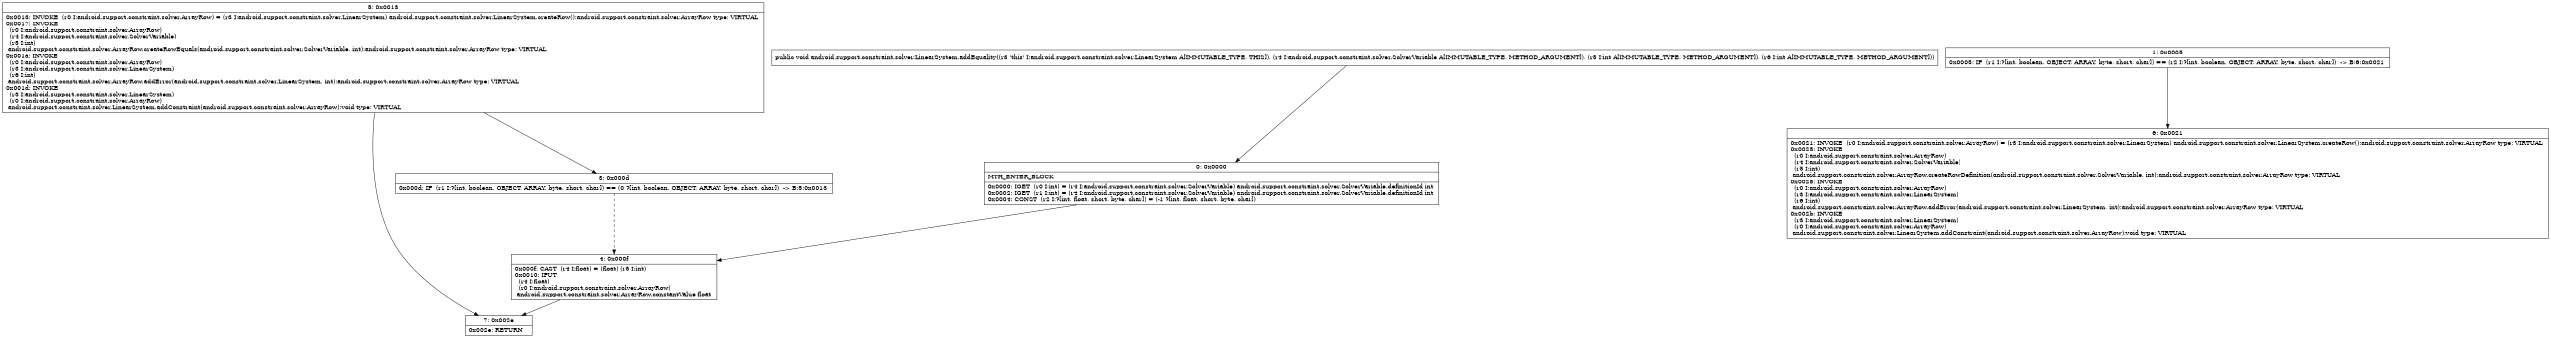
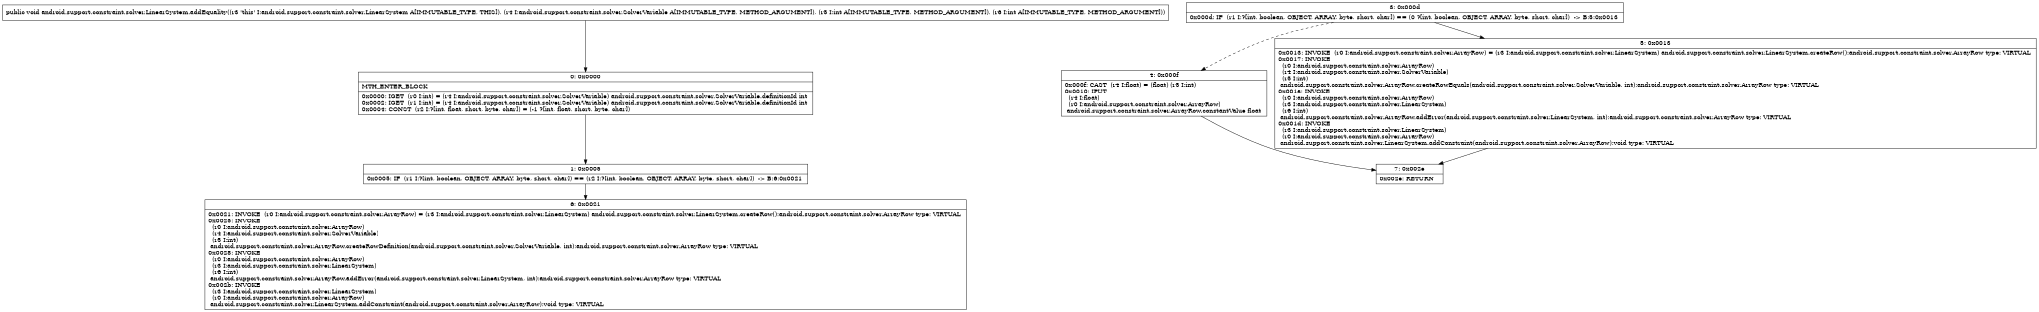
(538, 142) -> (1457, 30)
(899, 232) -> (586, 137)
